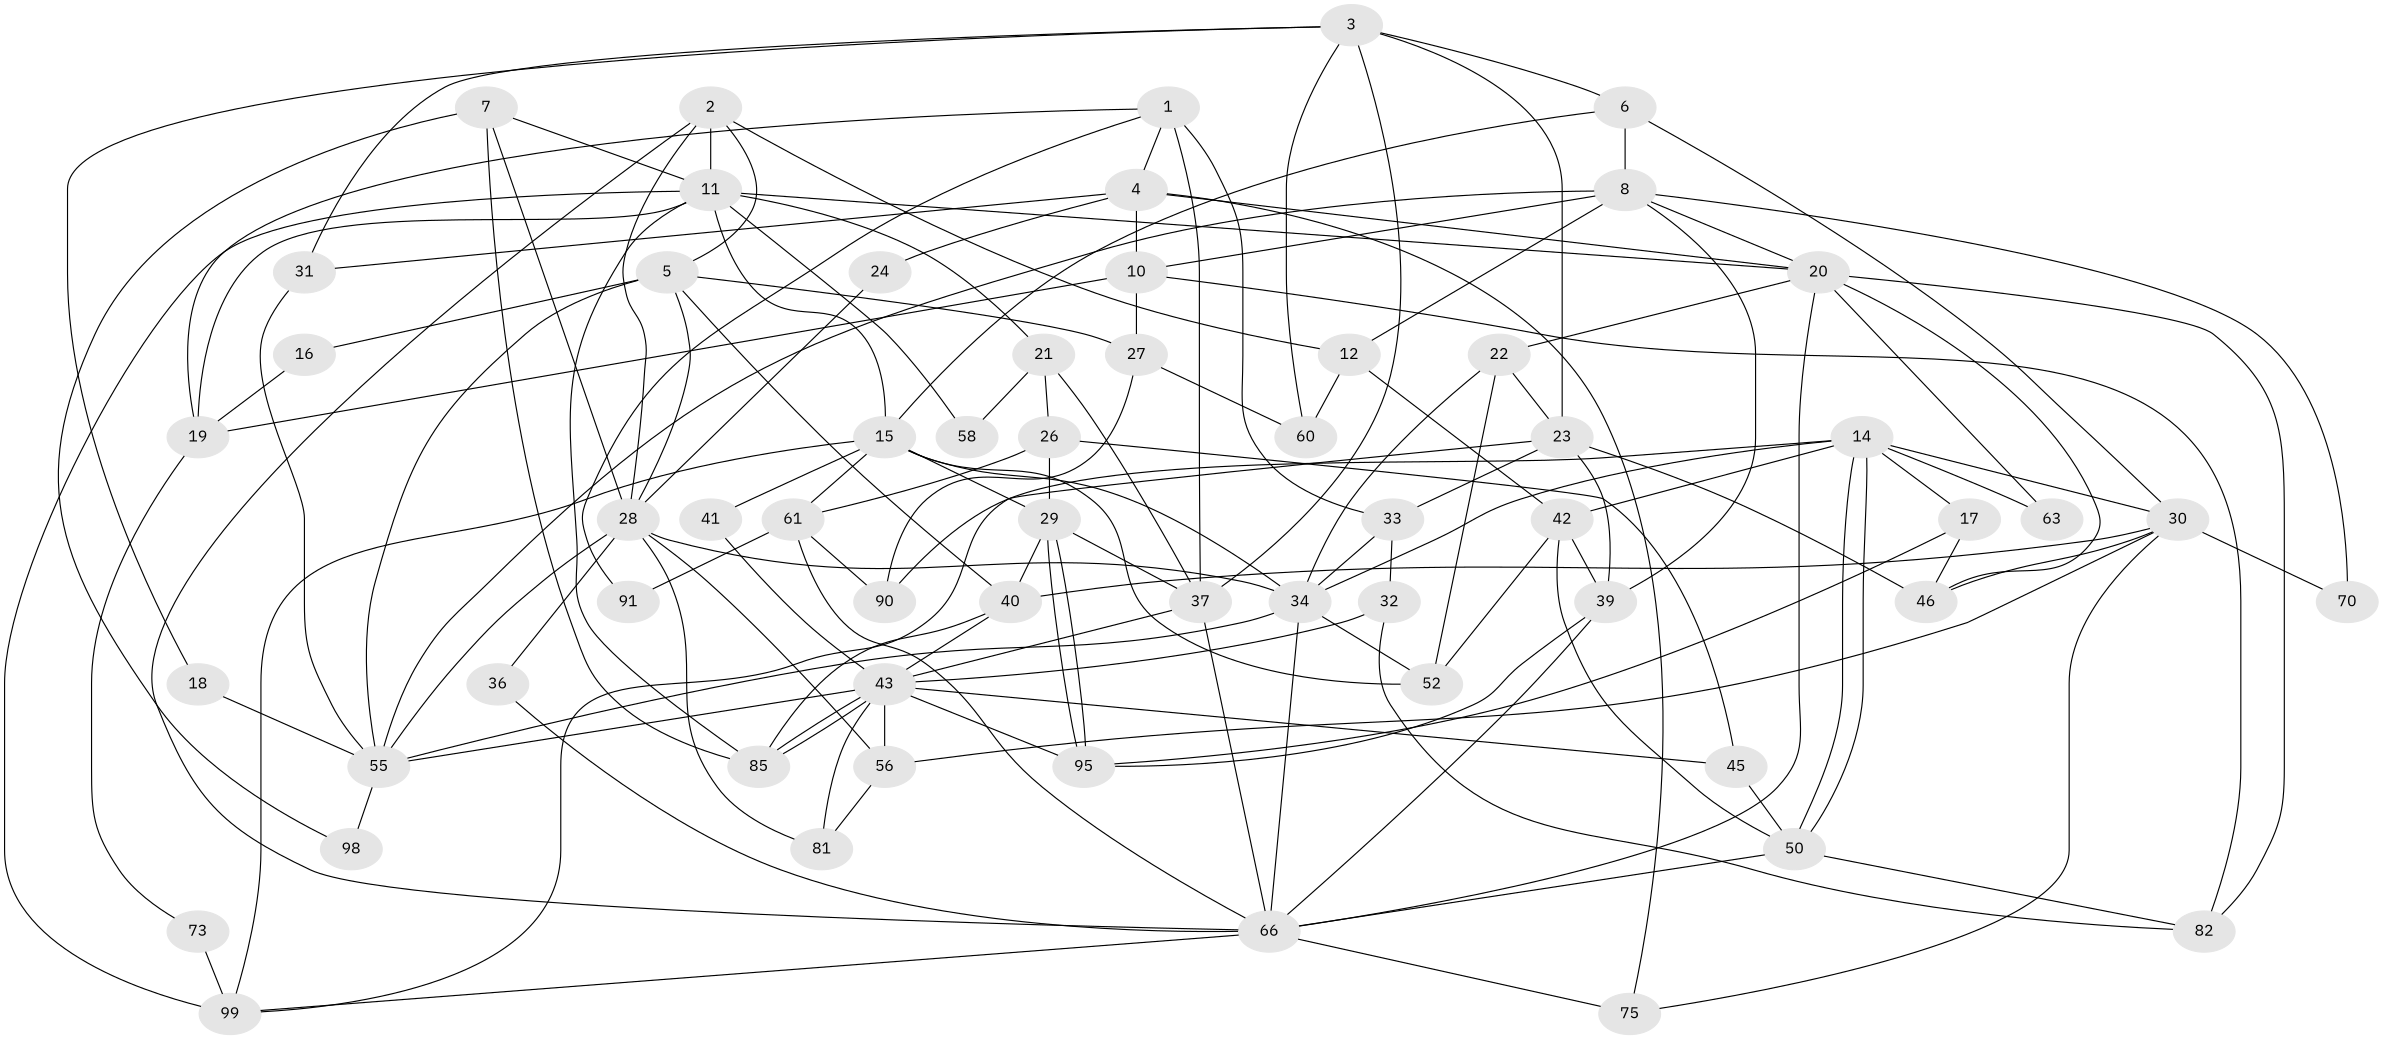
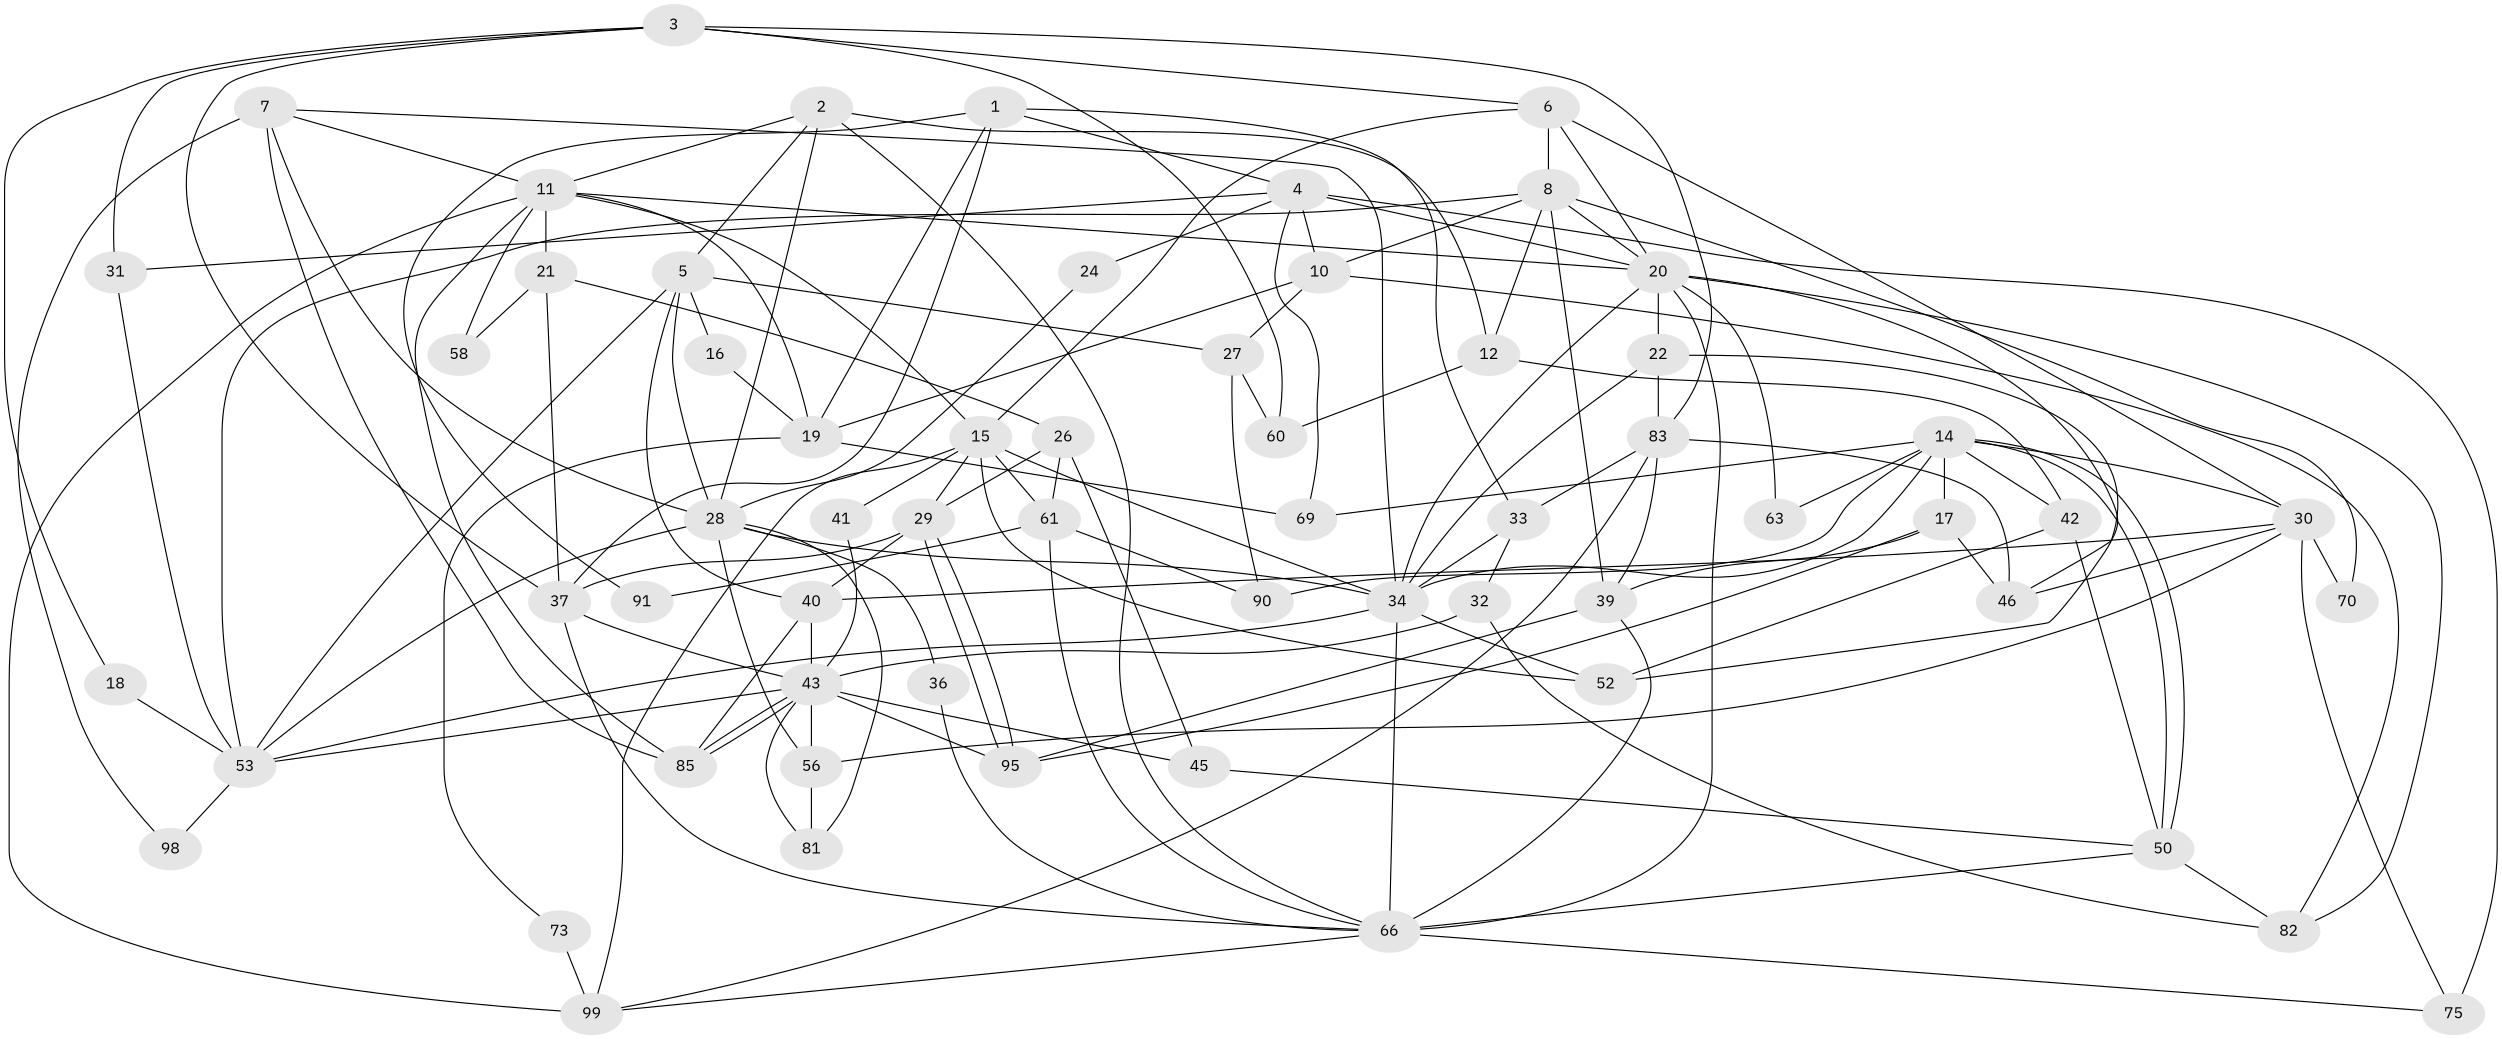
none -> (1032, 145)
none -> (1603, 190)
none -> (1500, 419)
(1562, 437) -> (1658, 437)
none -> (1306, 520)
(1584, 561) -> (1775, 561)
(379, 767) -> (245, 767)
